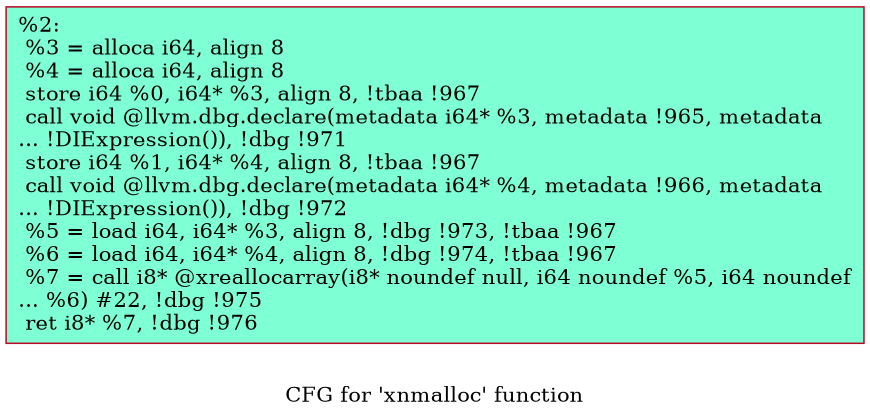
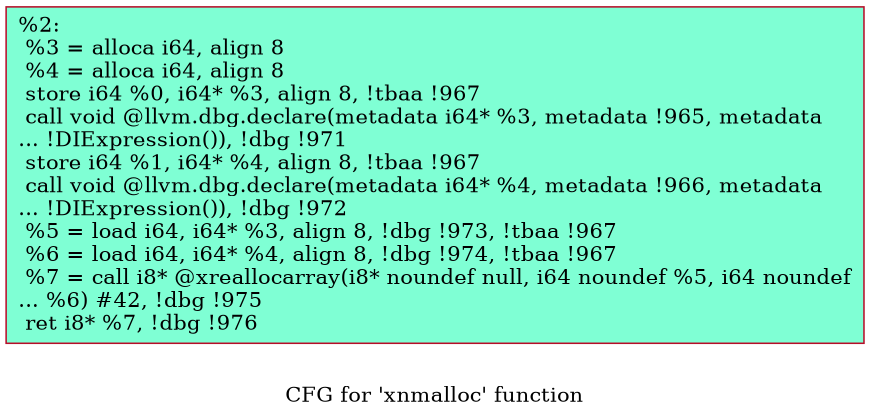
(141, 300) -> (141, 300)
